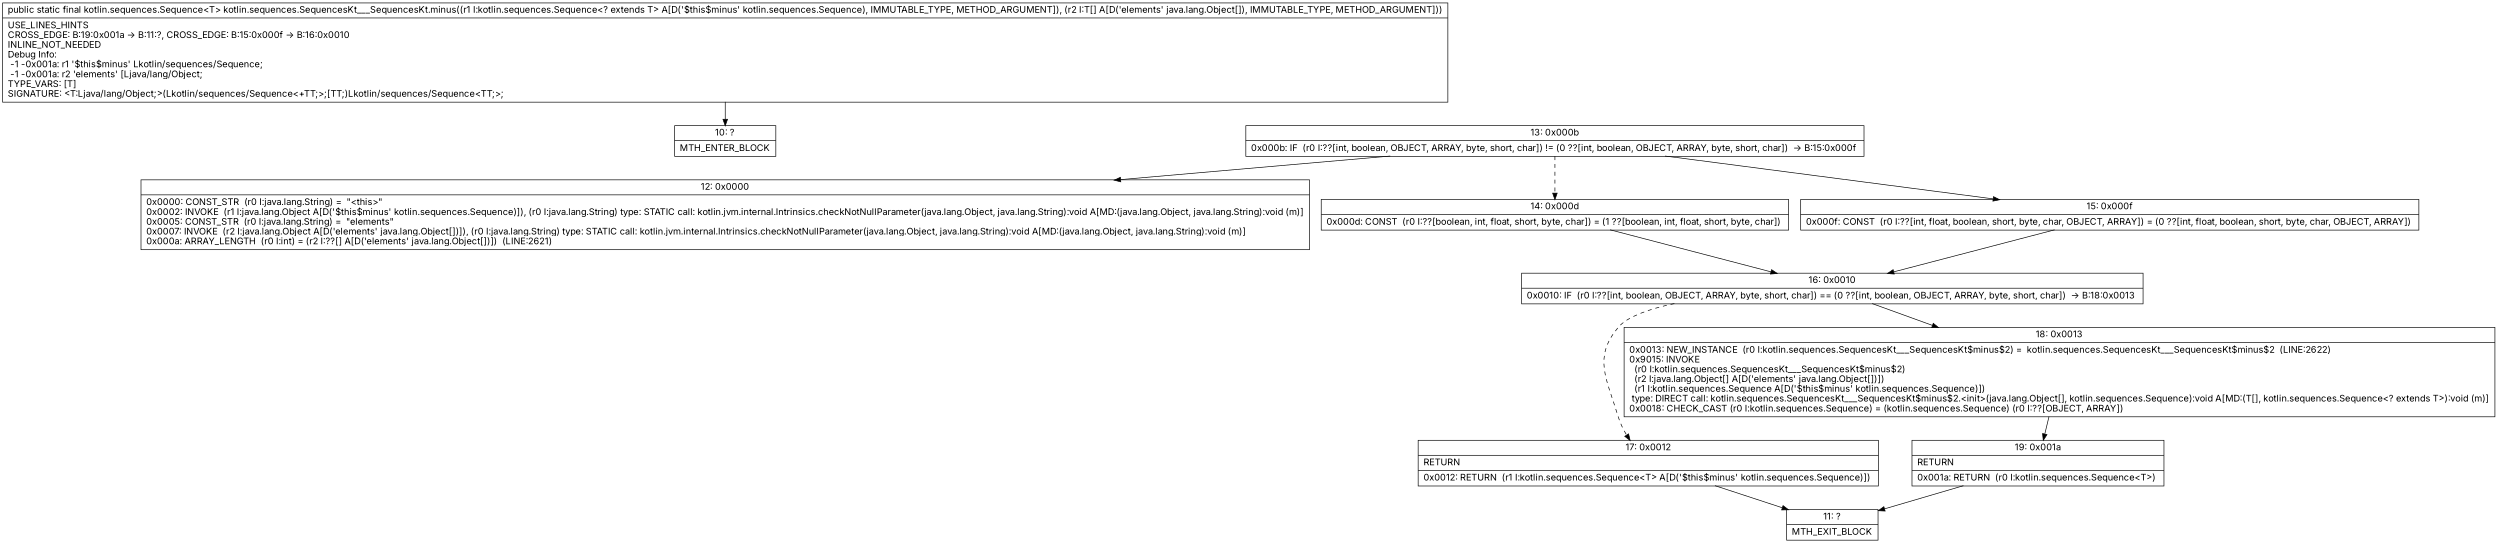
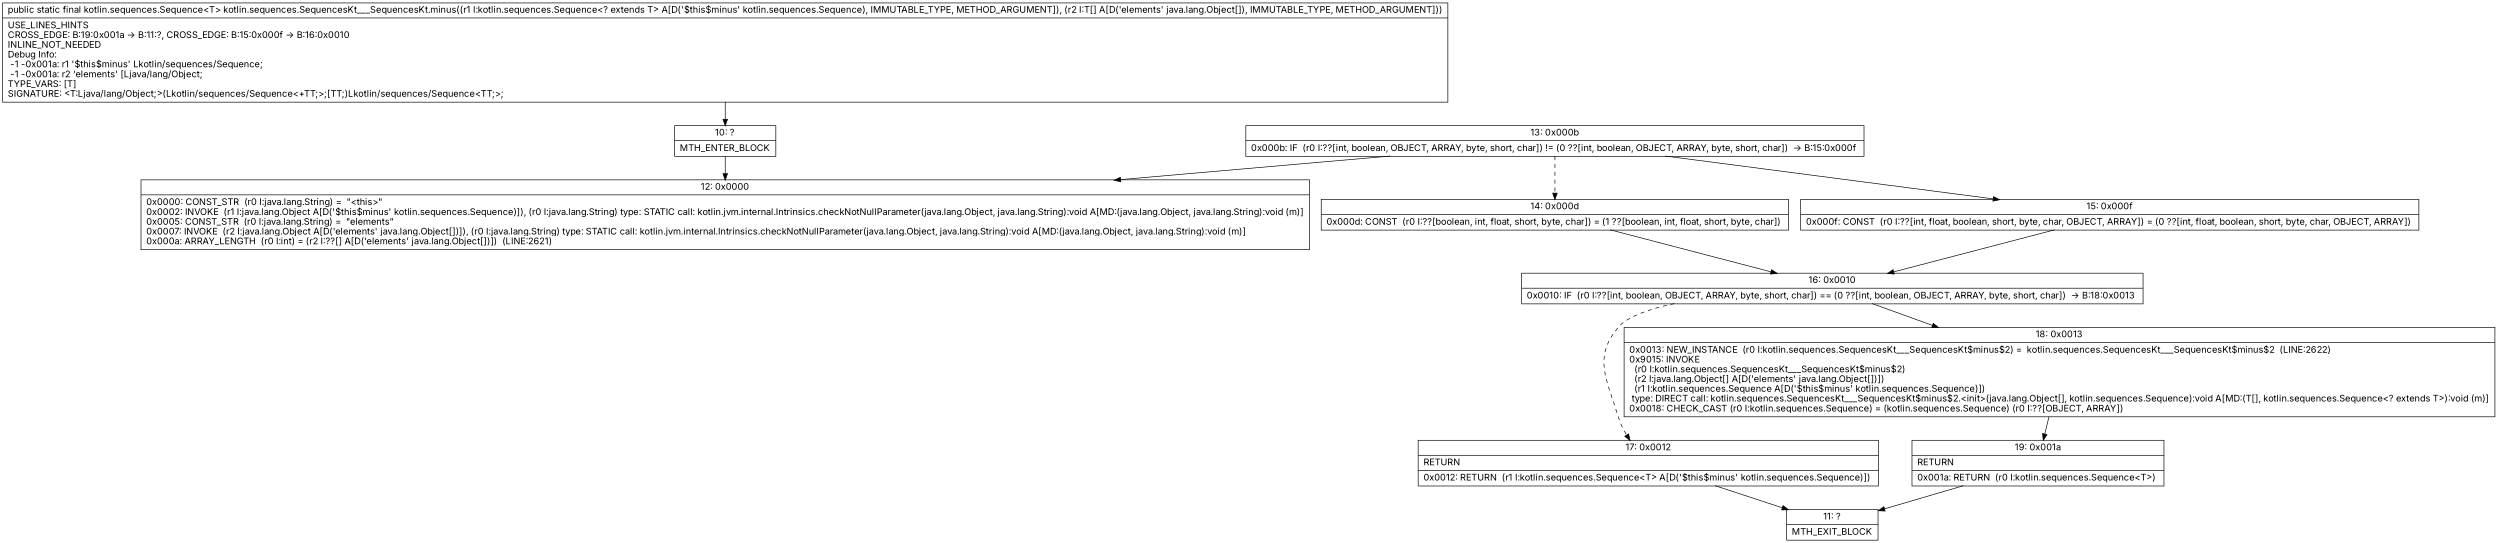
none -> (725, 165)
